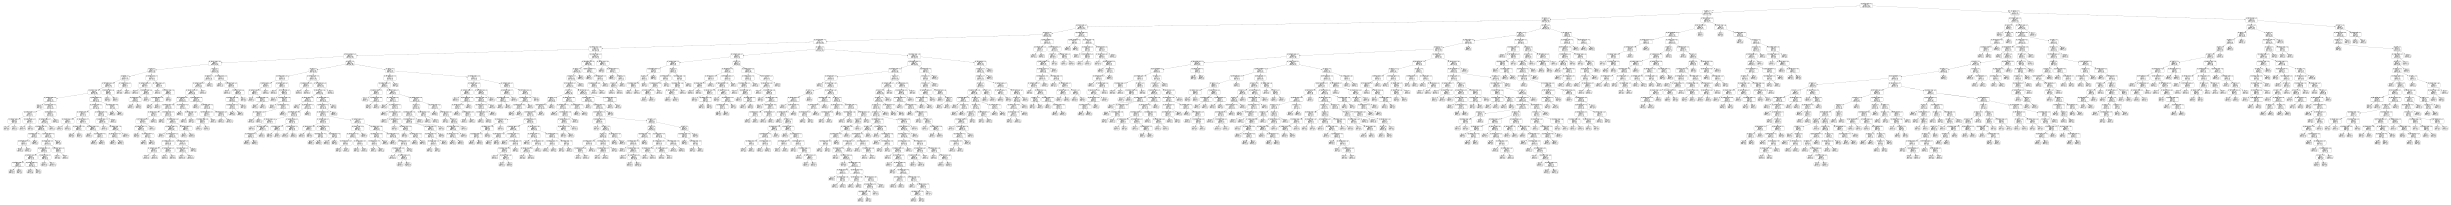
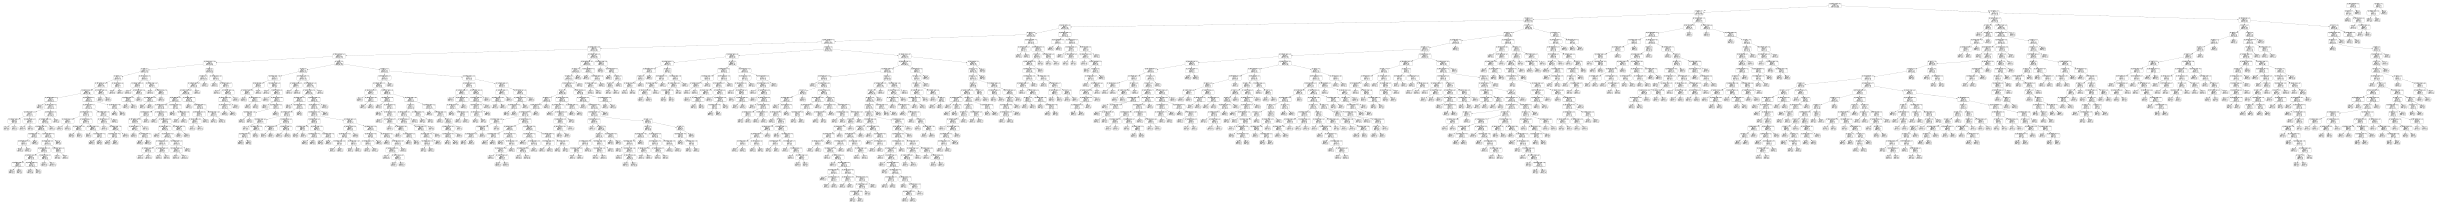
(1825, 128) -> none
